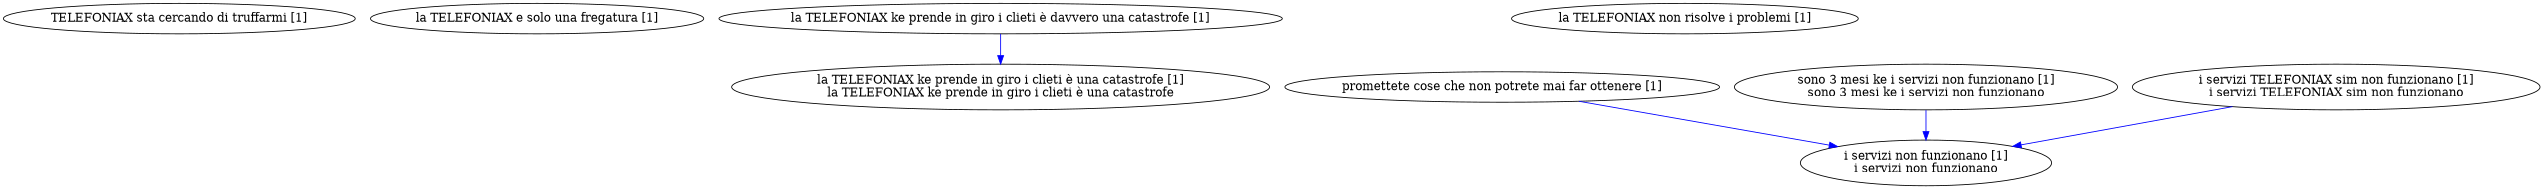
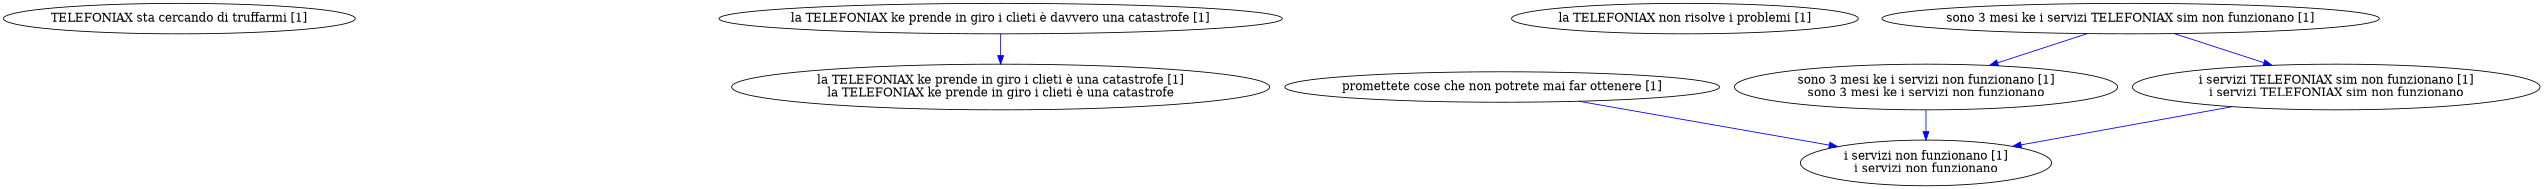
(537, 19) -> none
none -> (2131, 19)
